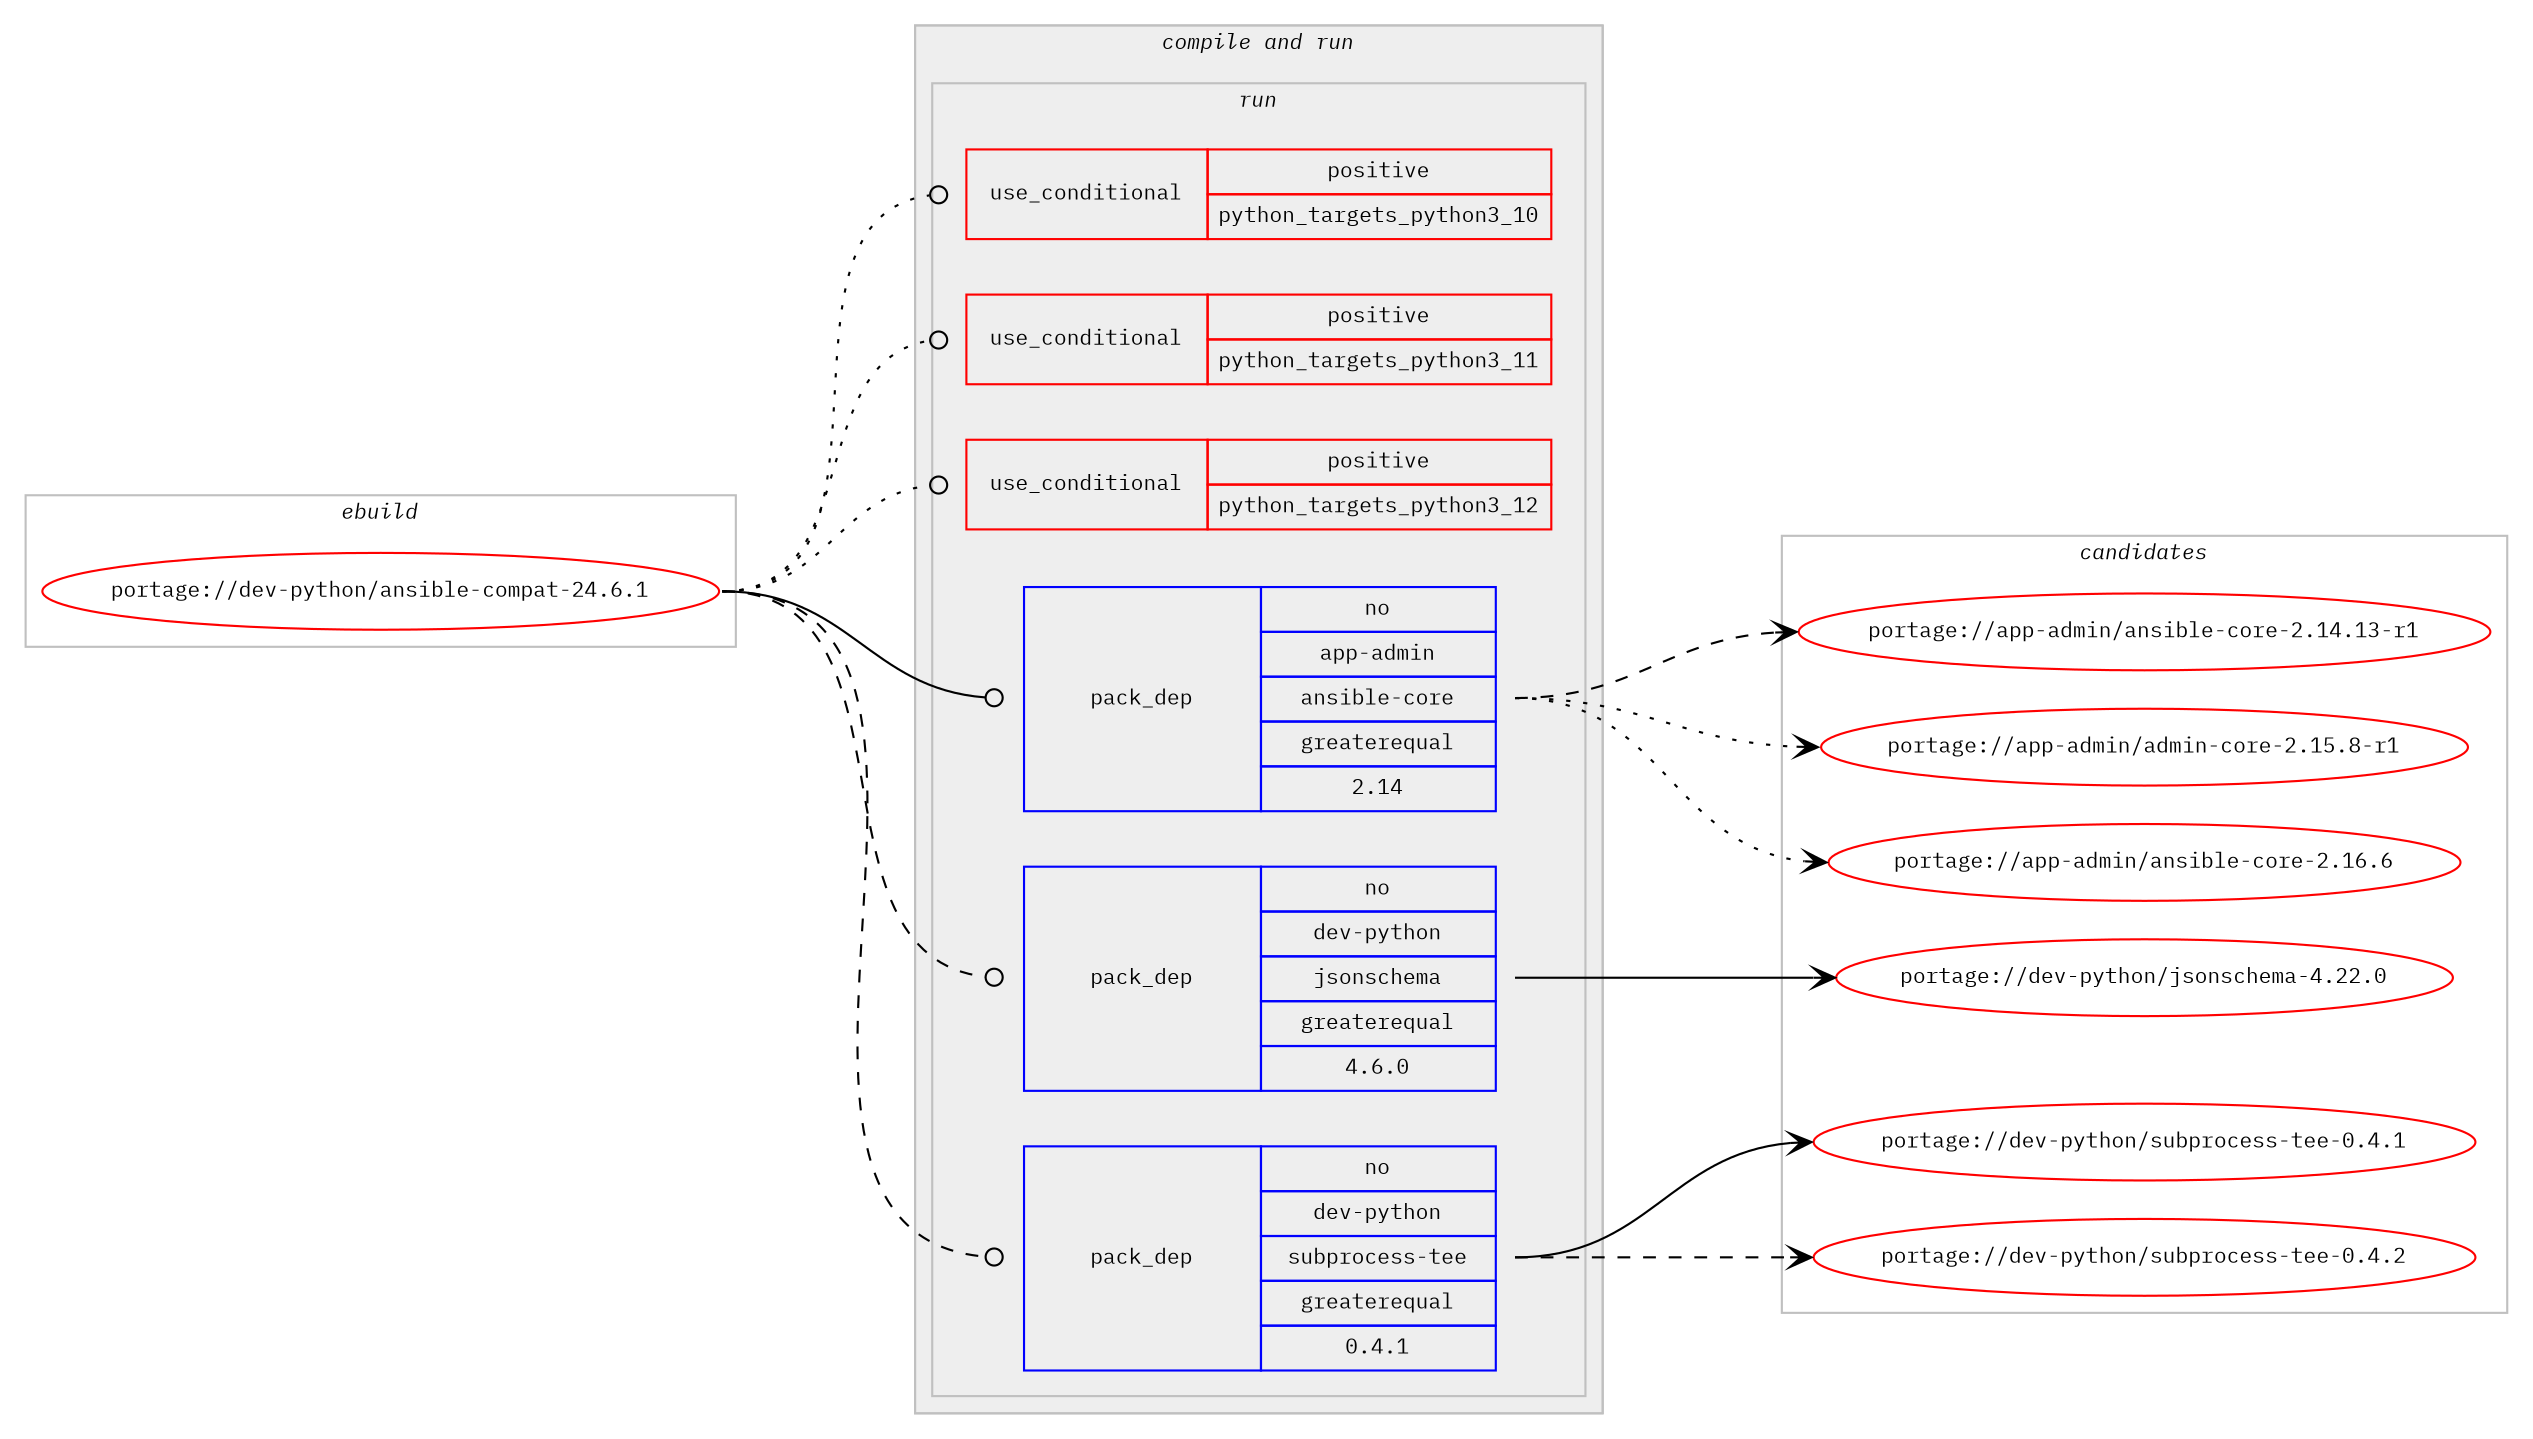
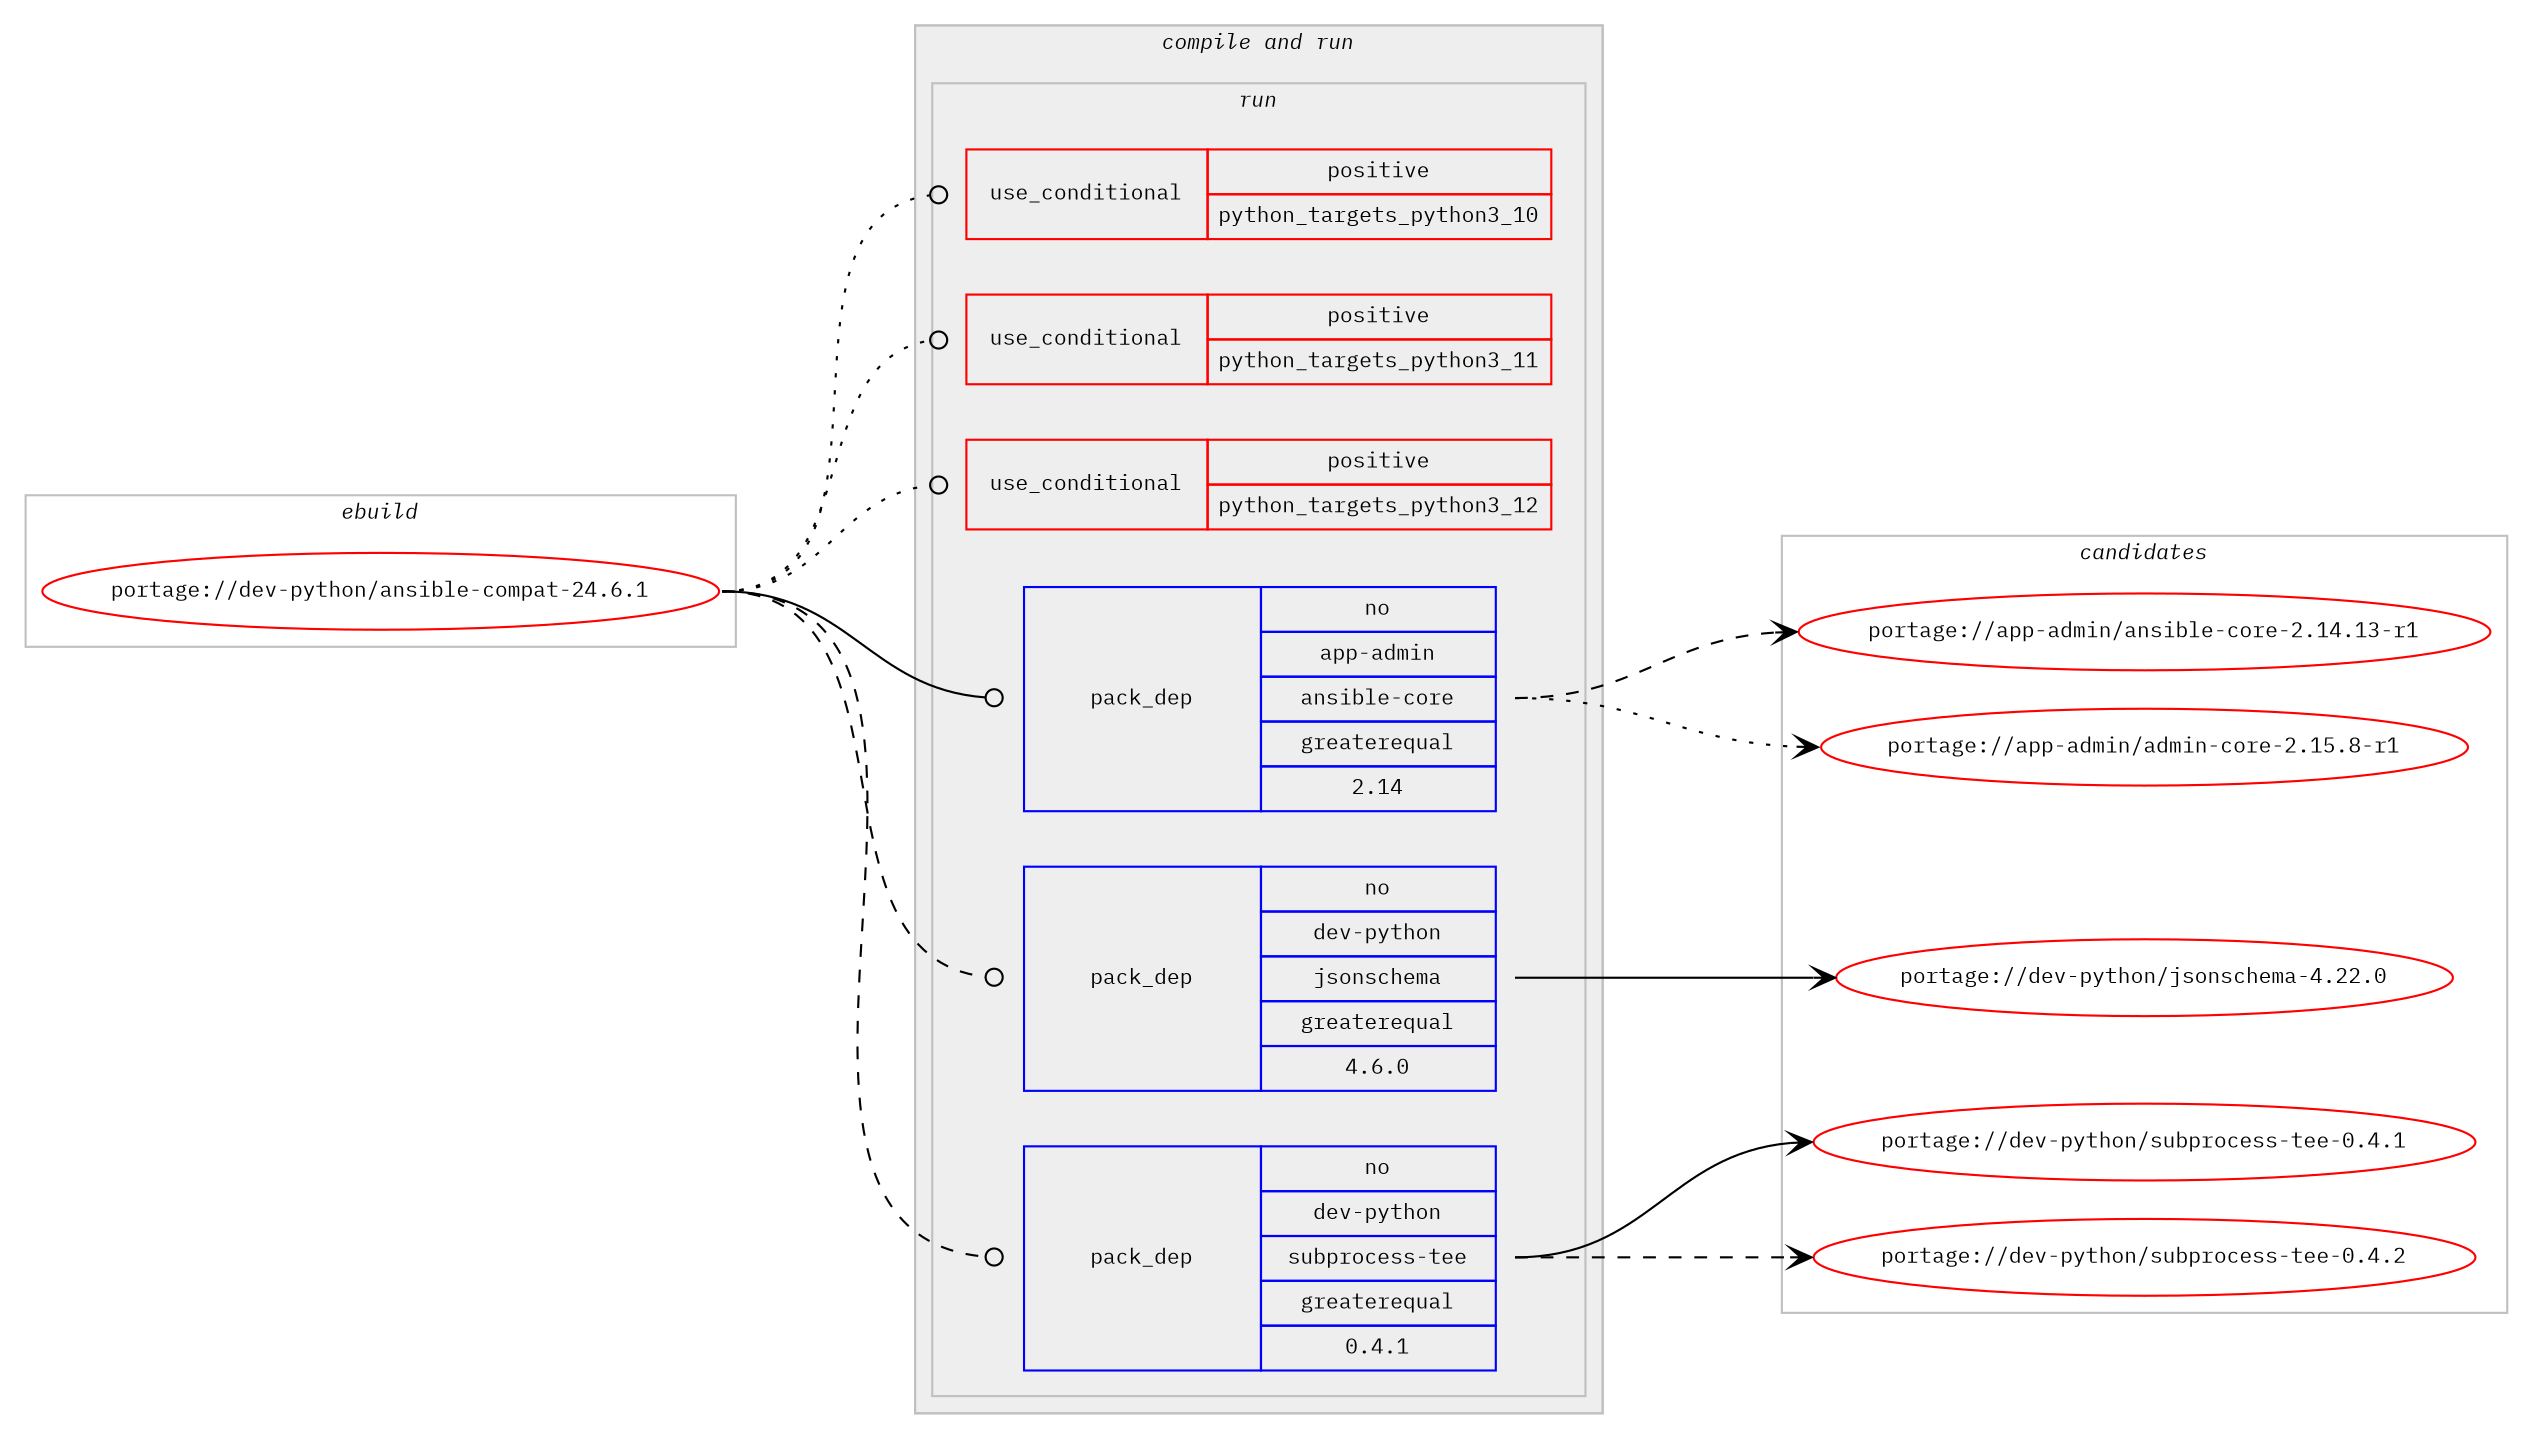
(2145, 862) -> none
